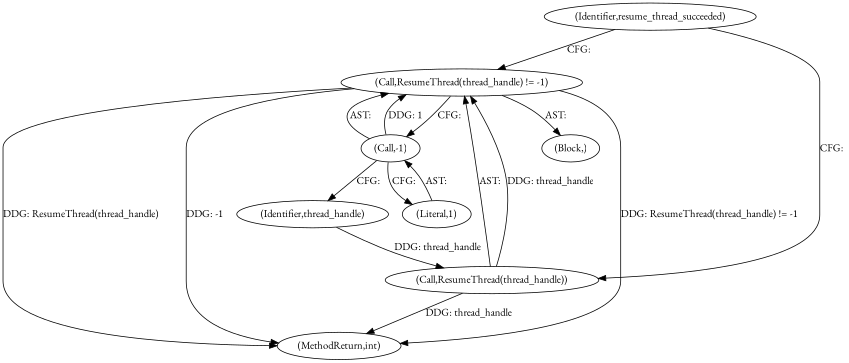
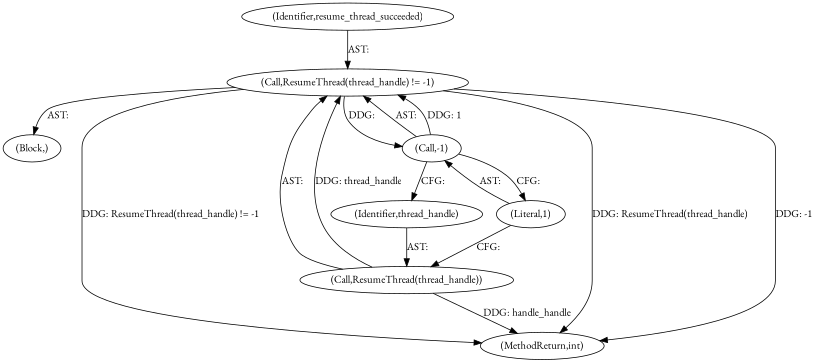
(580, 50) -> (360, 50)
(451, 115) -> (363, 115)
(820, 201) -> (474, 244)
(438, 247) -> (419, 247)
(469, 313) -> (527, 313)
